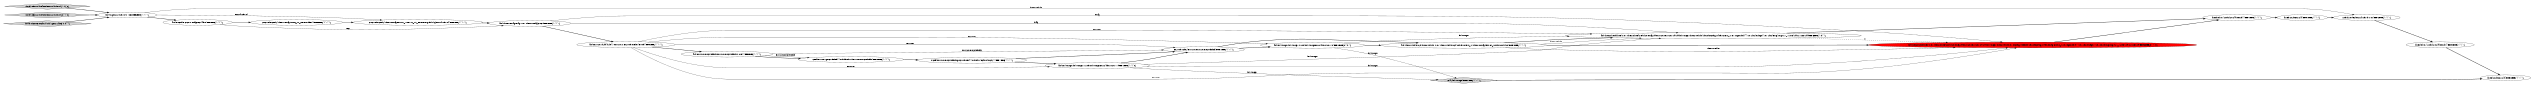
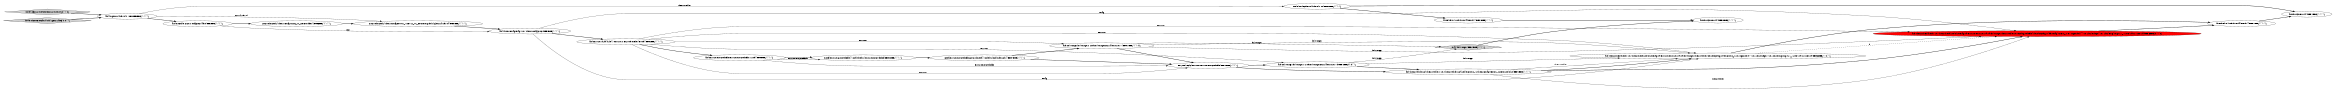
(47, 6) -> none
(2330, 18) -> (1822, 6)
